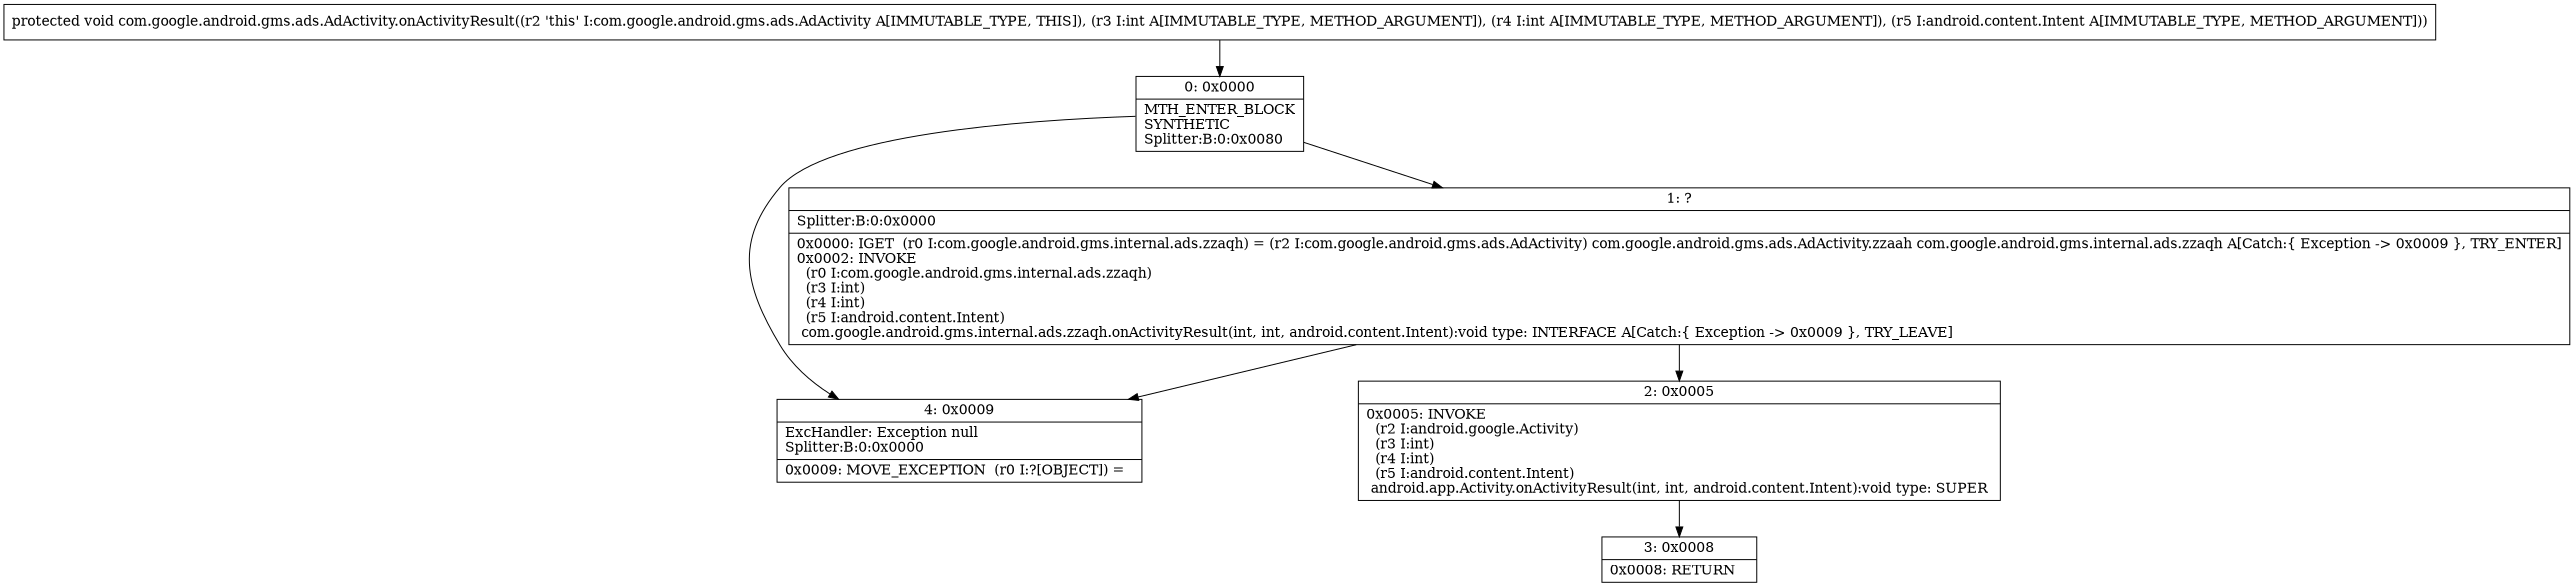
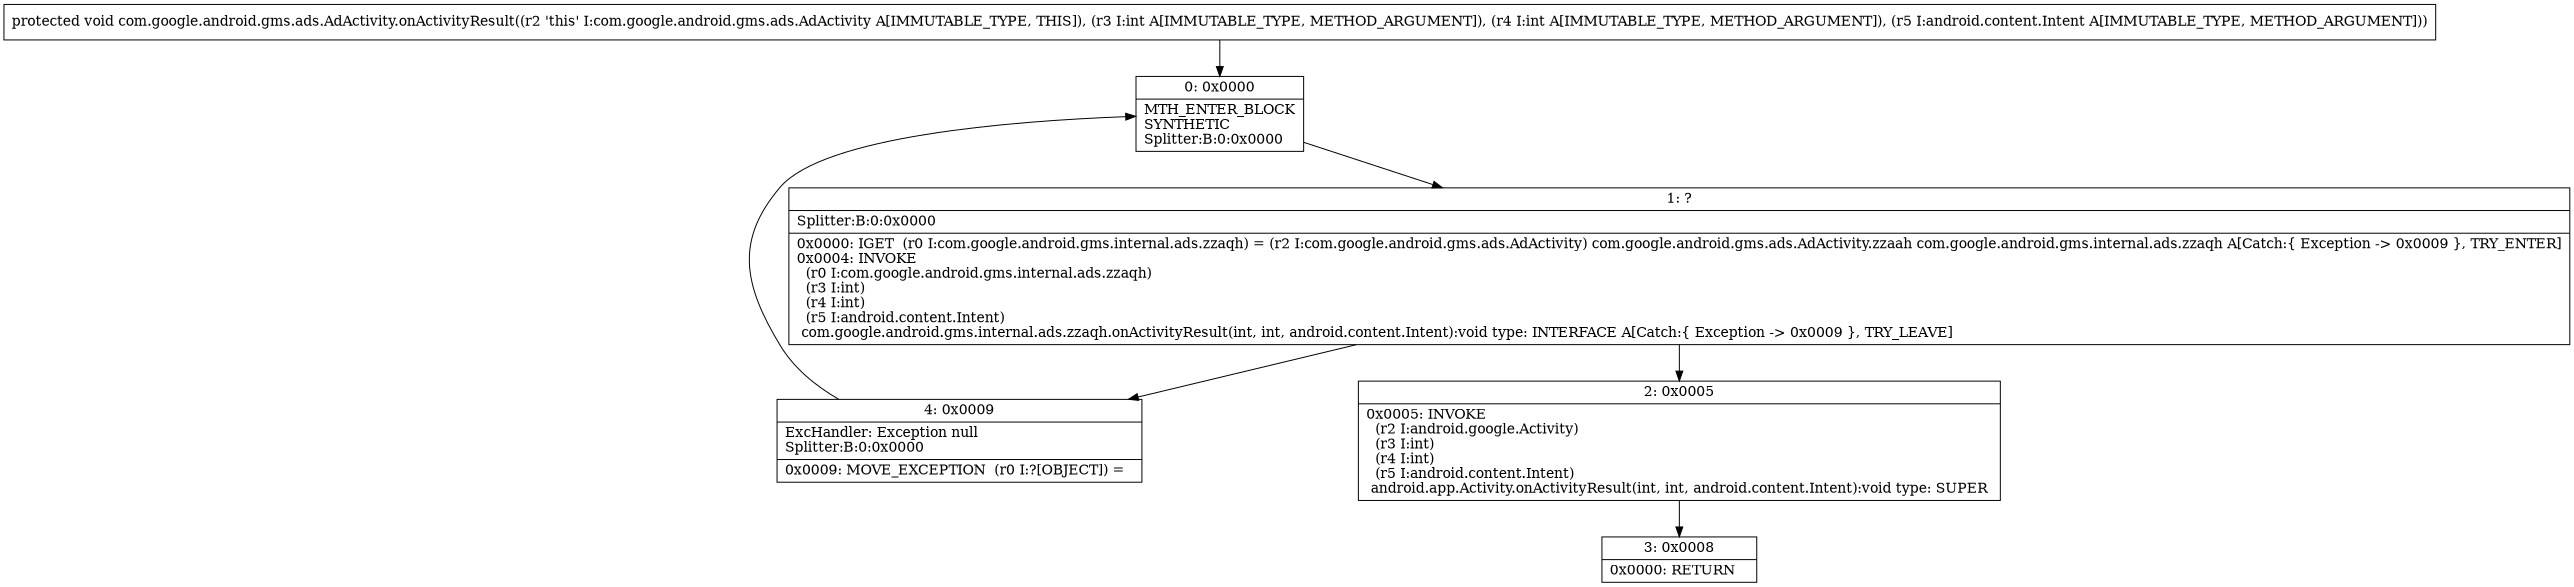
(1214, 140) -> (1214, 140)
(834, 156) -> (825, 160)
(861, 259) -> (861, 259)
(1679, 570) -> (1679, 570)
